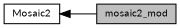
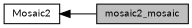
(136, 14) -> (143, 14)
